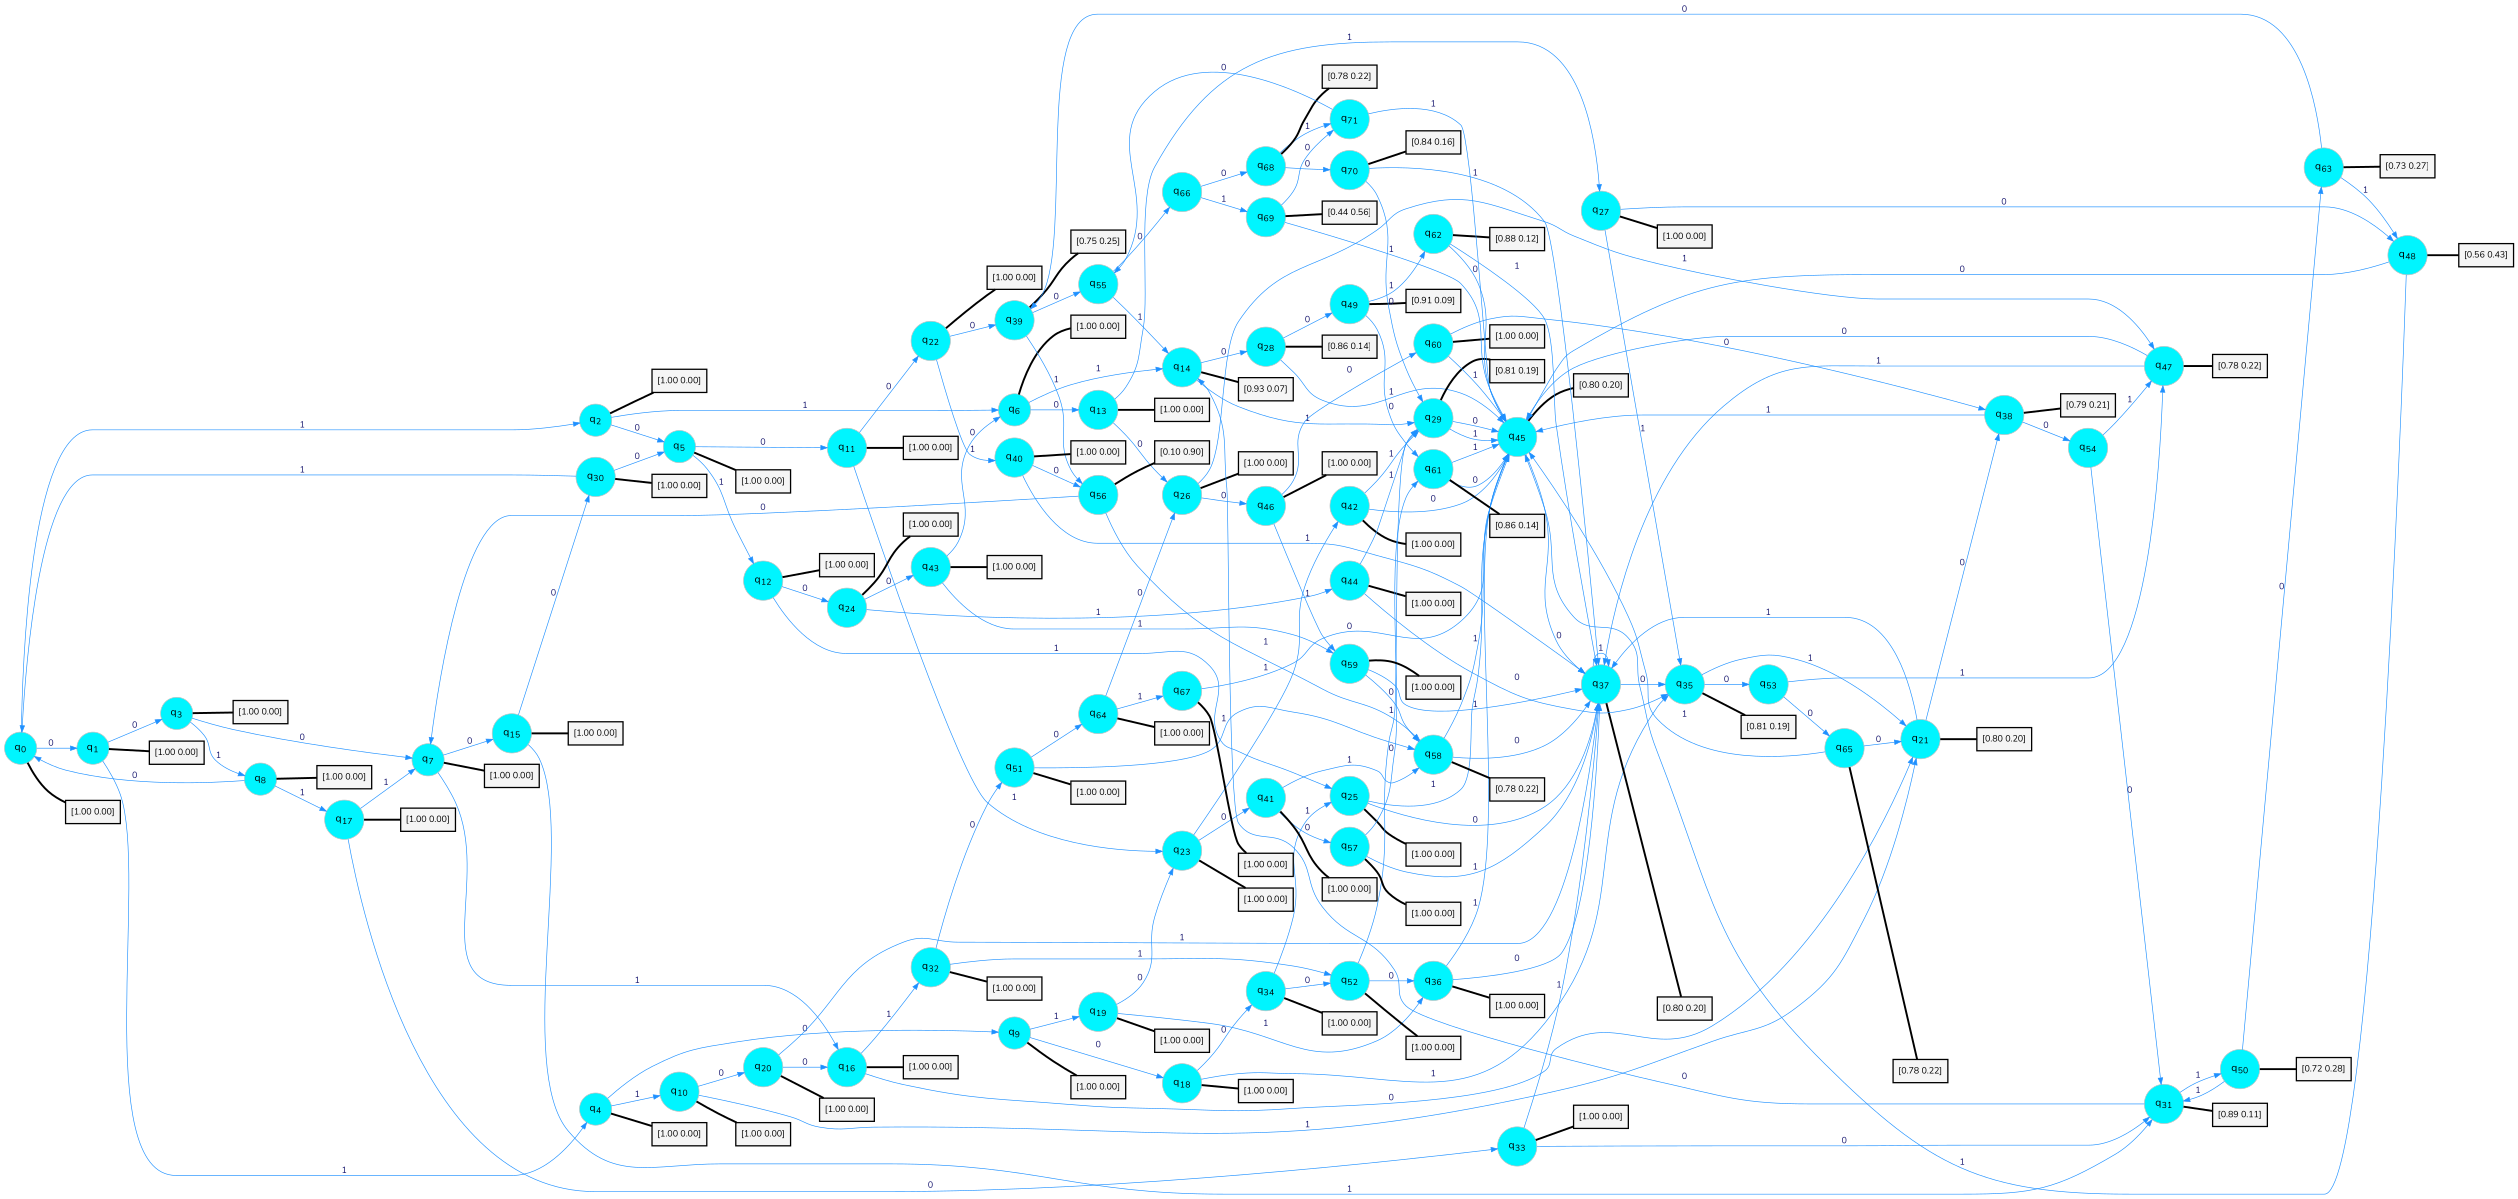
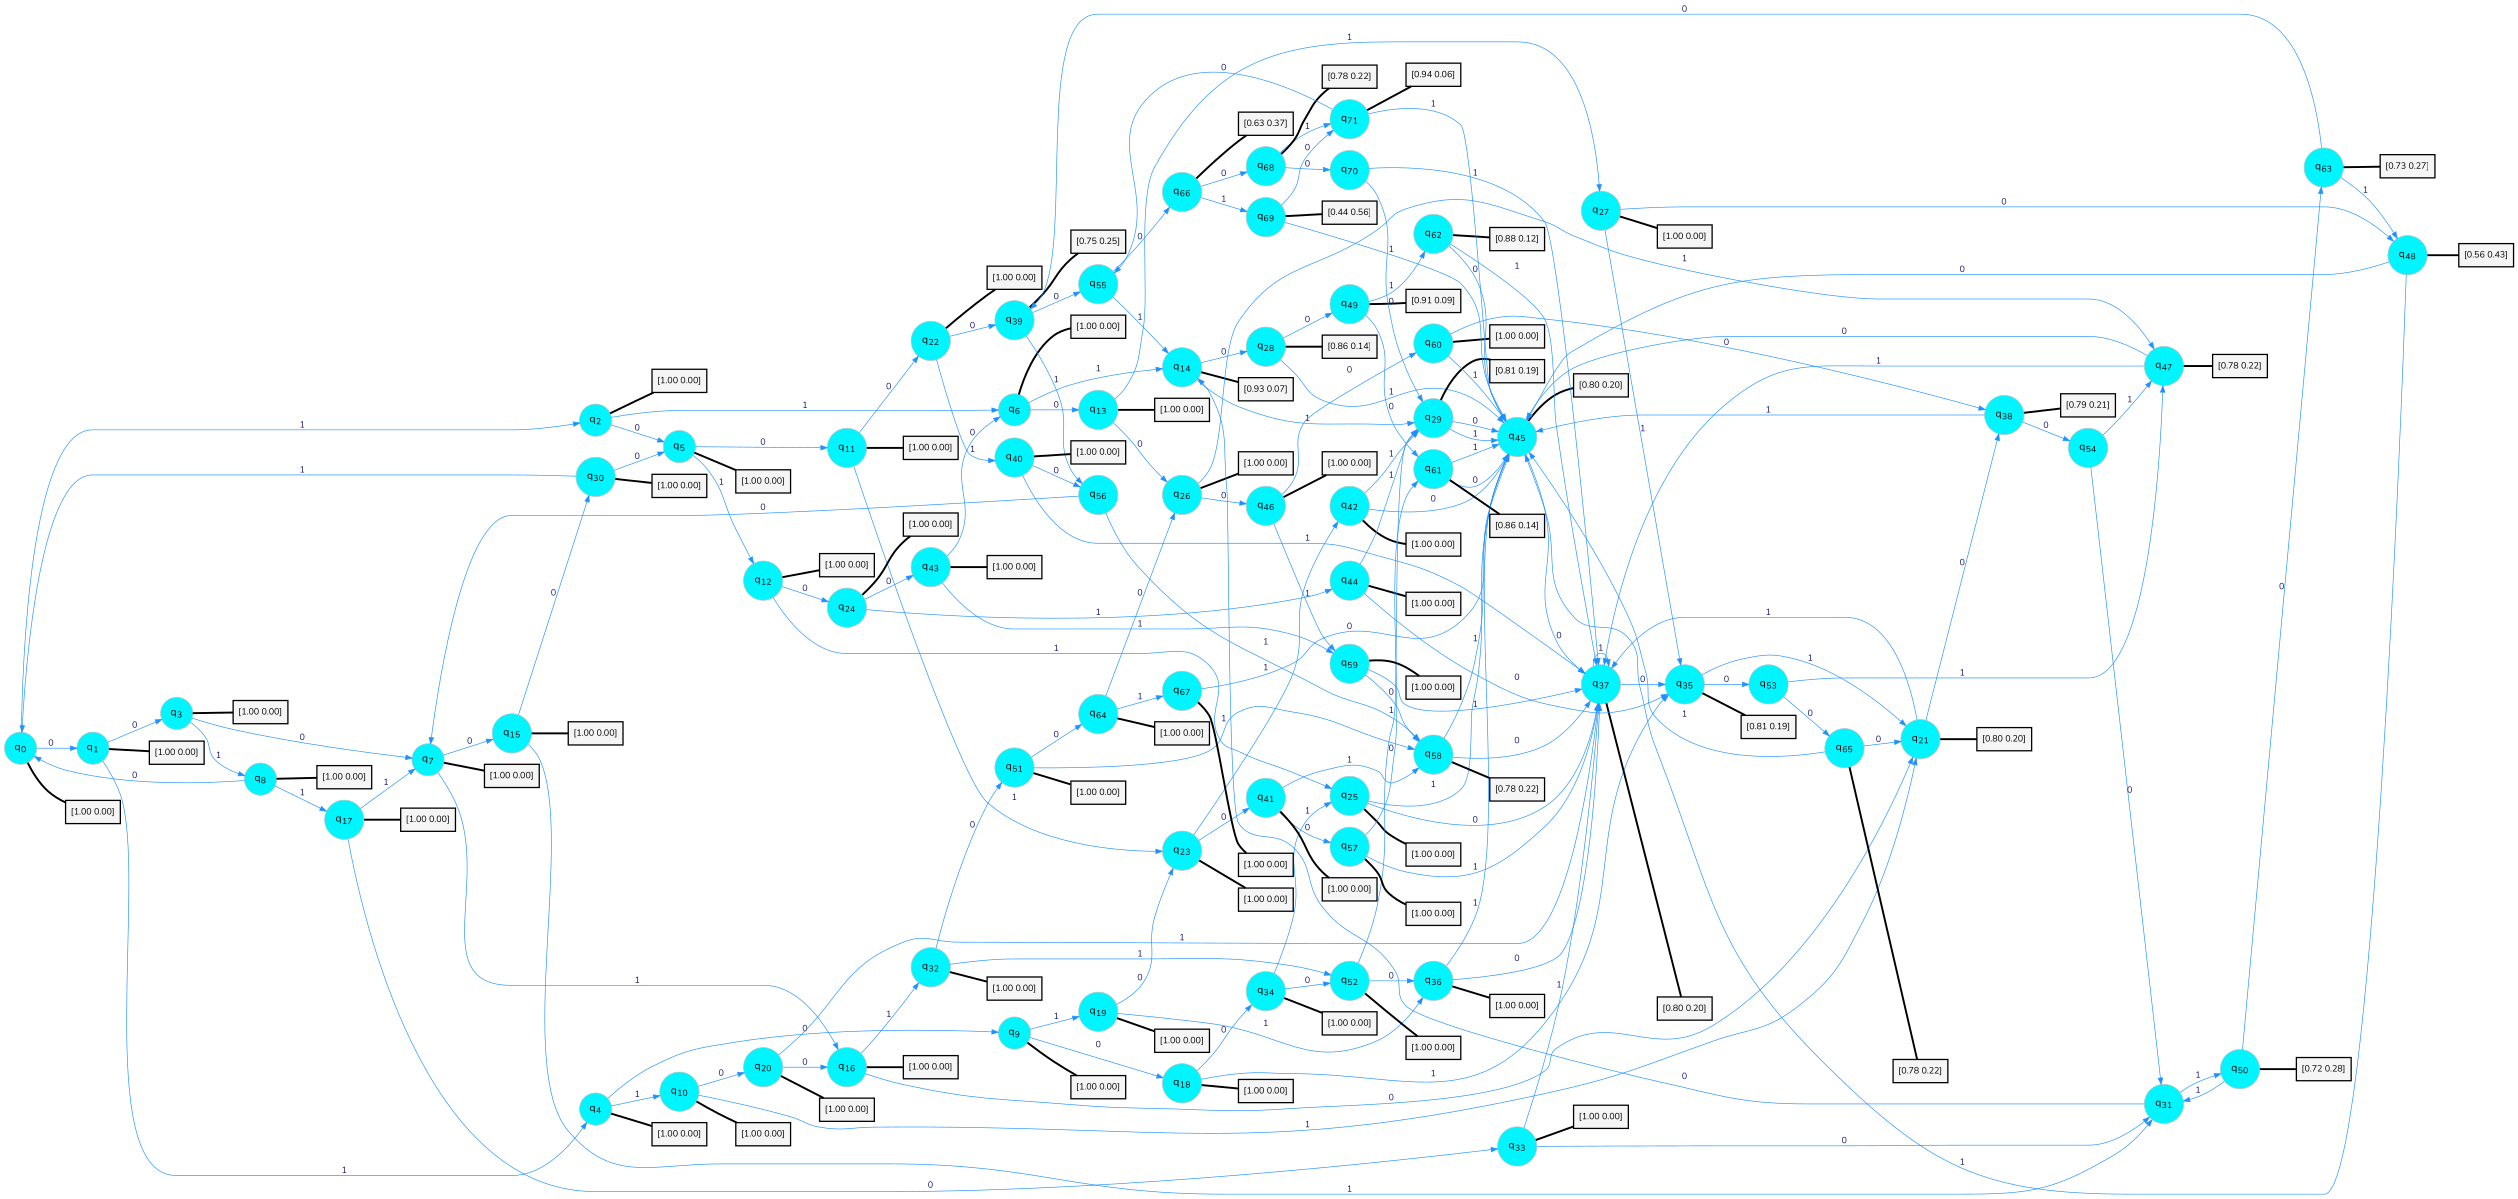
none -> (1433, 75)
none -> (1266, 124)
(1433, 142) -> none
(1182, 452) -> none
(2240, 1115) -> none
